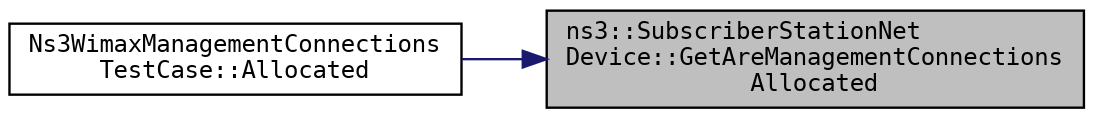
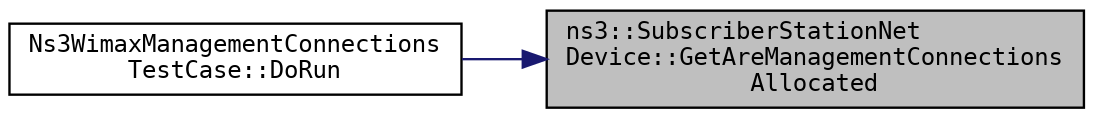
(235, 59) -> (235, 59)
